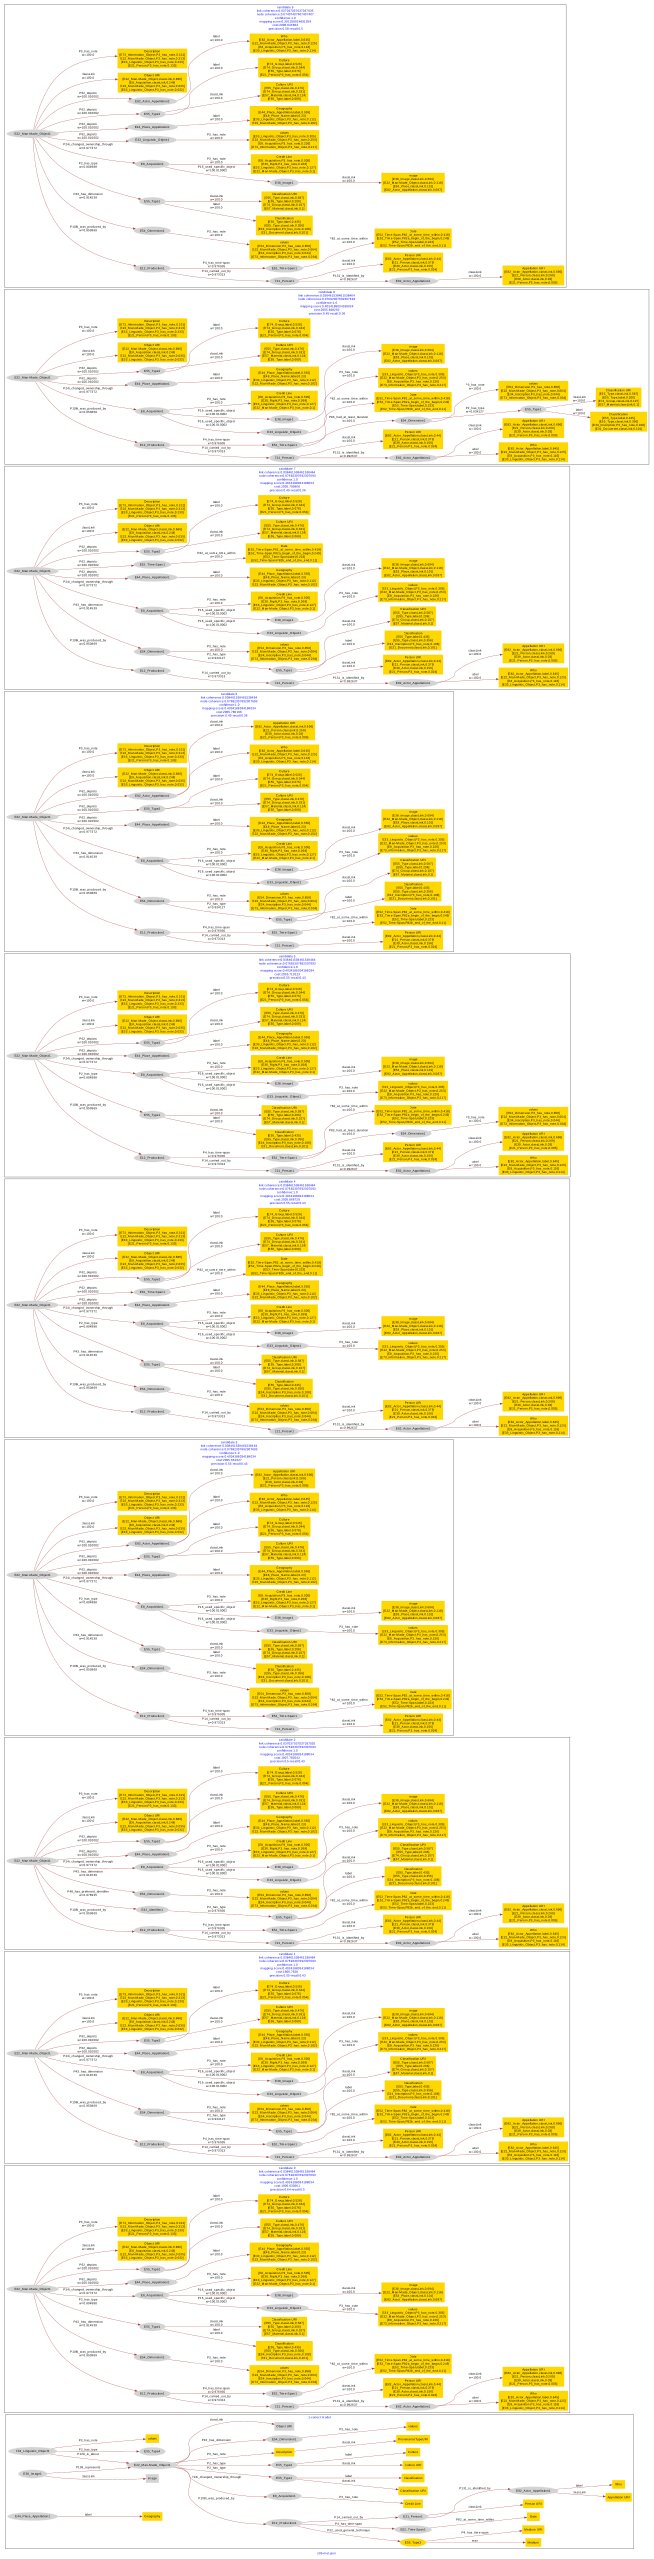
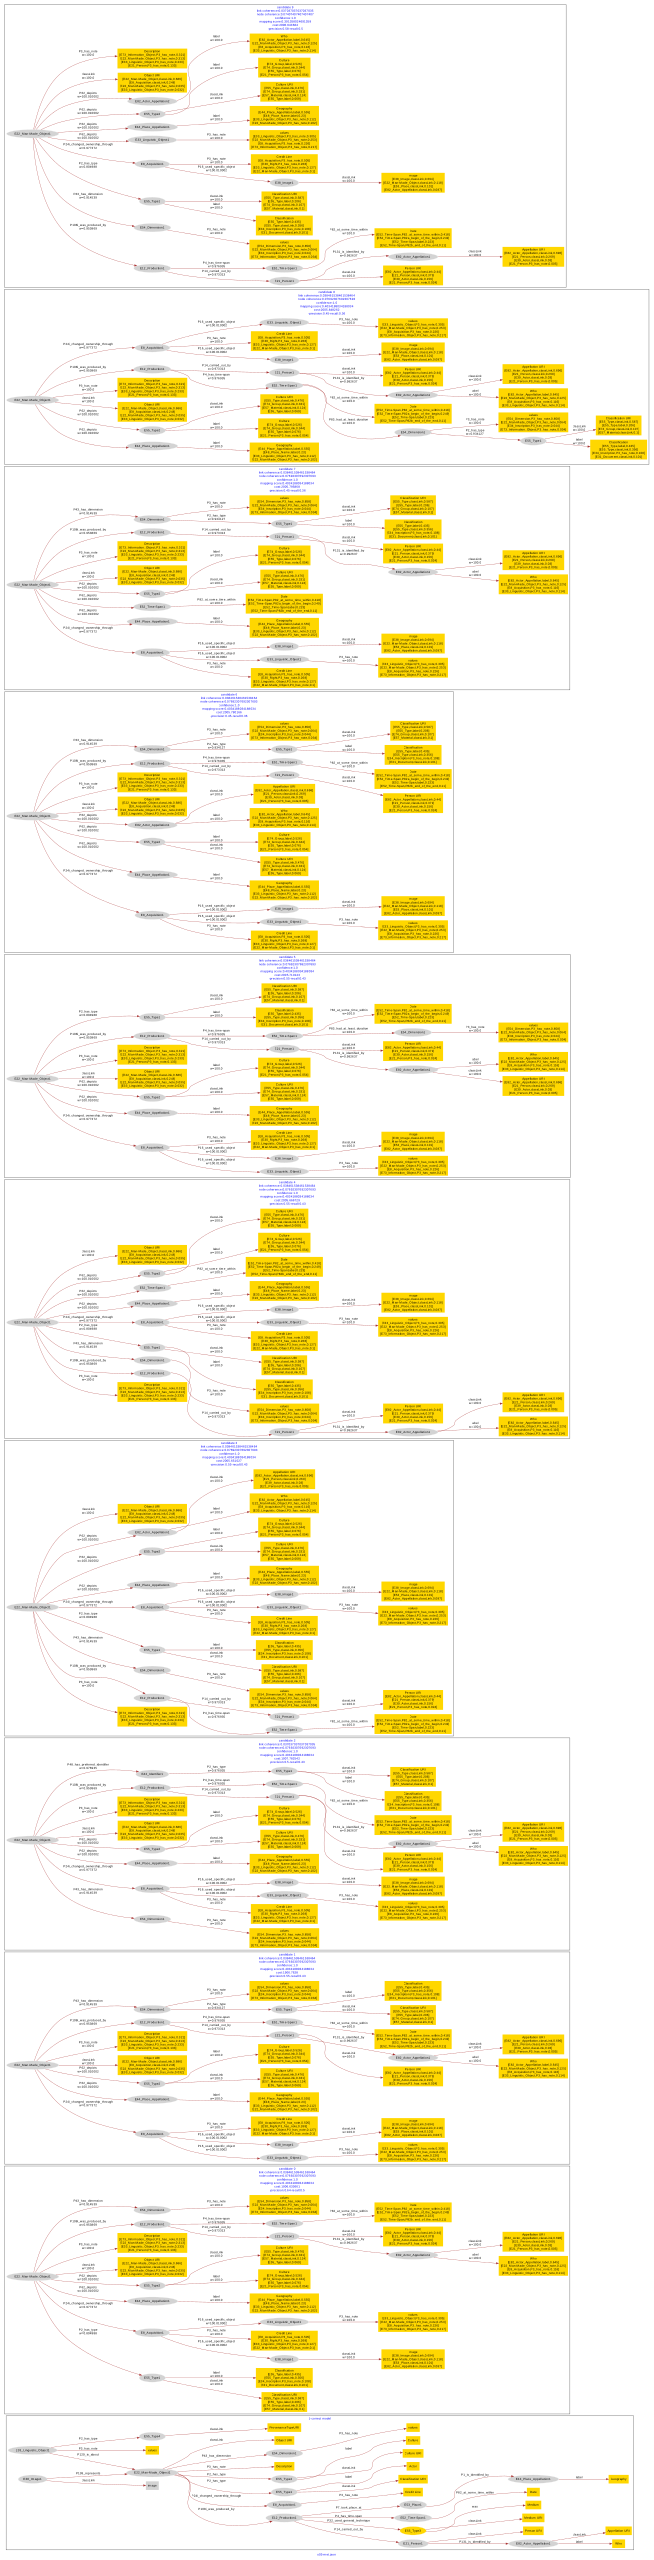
(284, 2426) -> (284, 2440)
(344, 2446) -> (215, 2432)
(413, 2478) -> (413, 2466)
none -> (413, 2505)
(475, 2533) -> (475, 2521)
